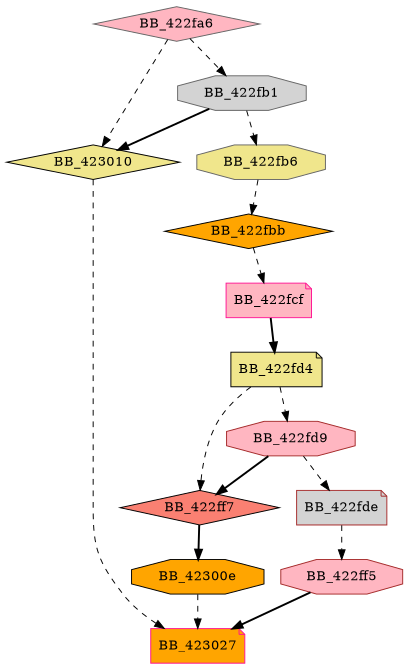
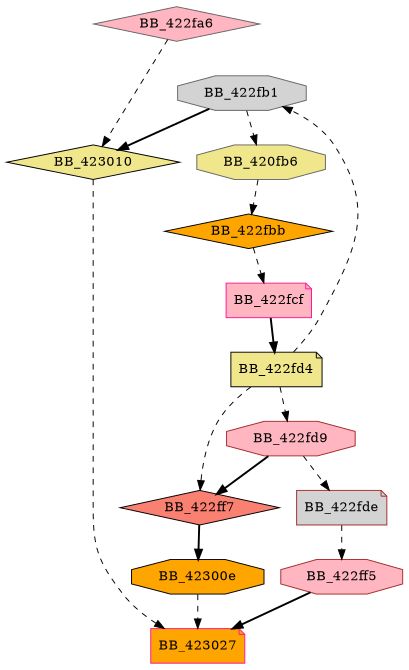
(205, 54) -> (357, 227)
(261, 162) -> (261, 162)
